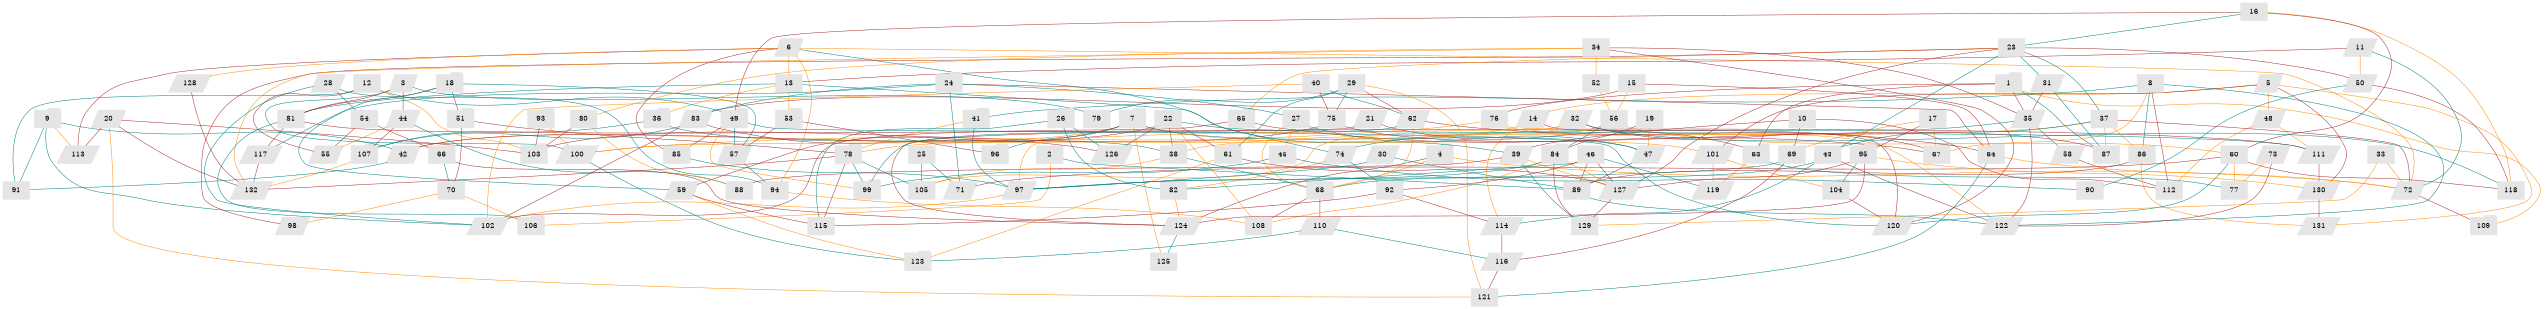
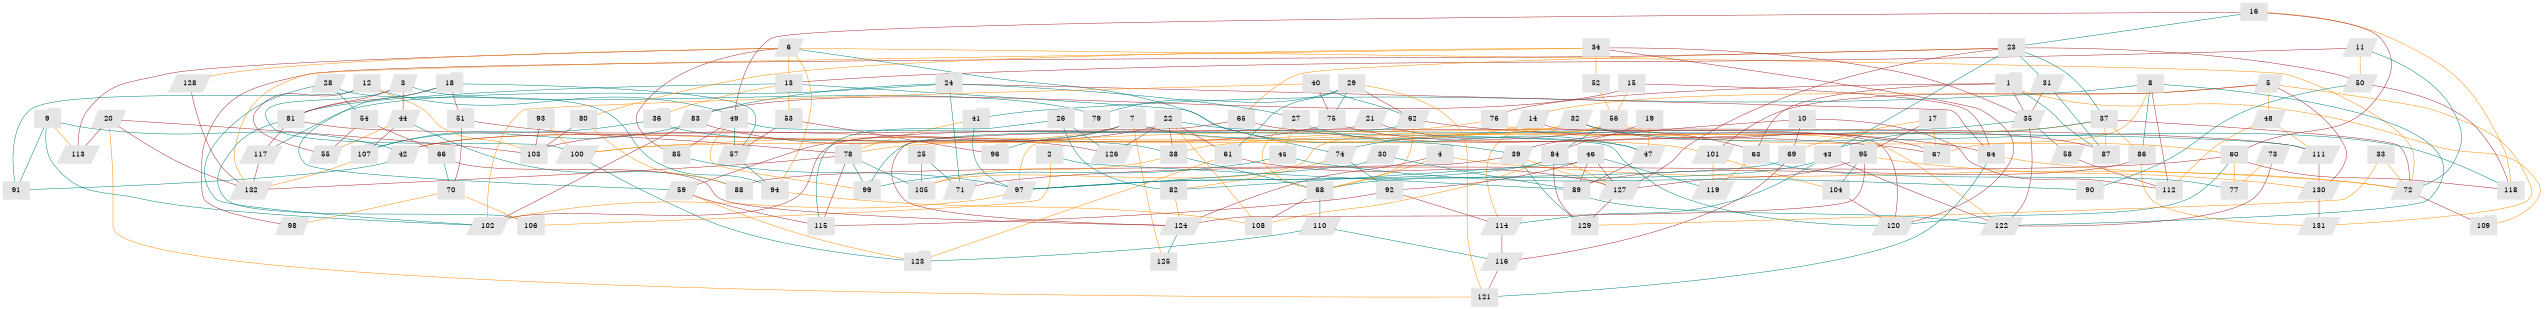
(1320, 208) -> (1320, 208)
